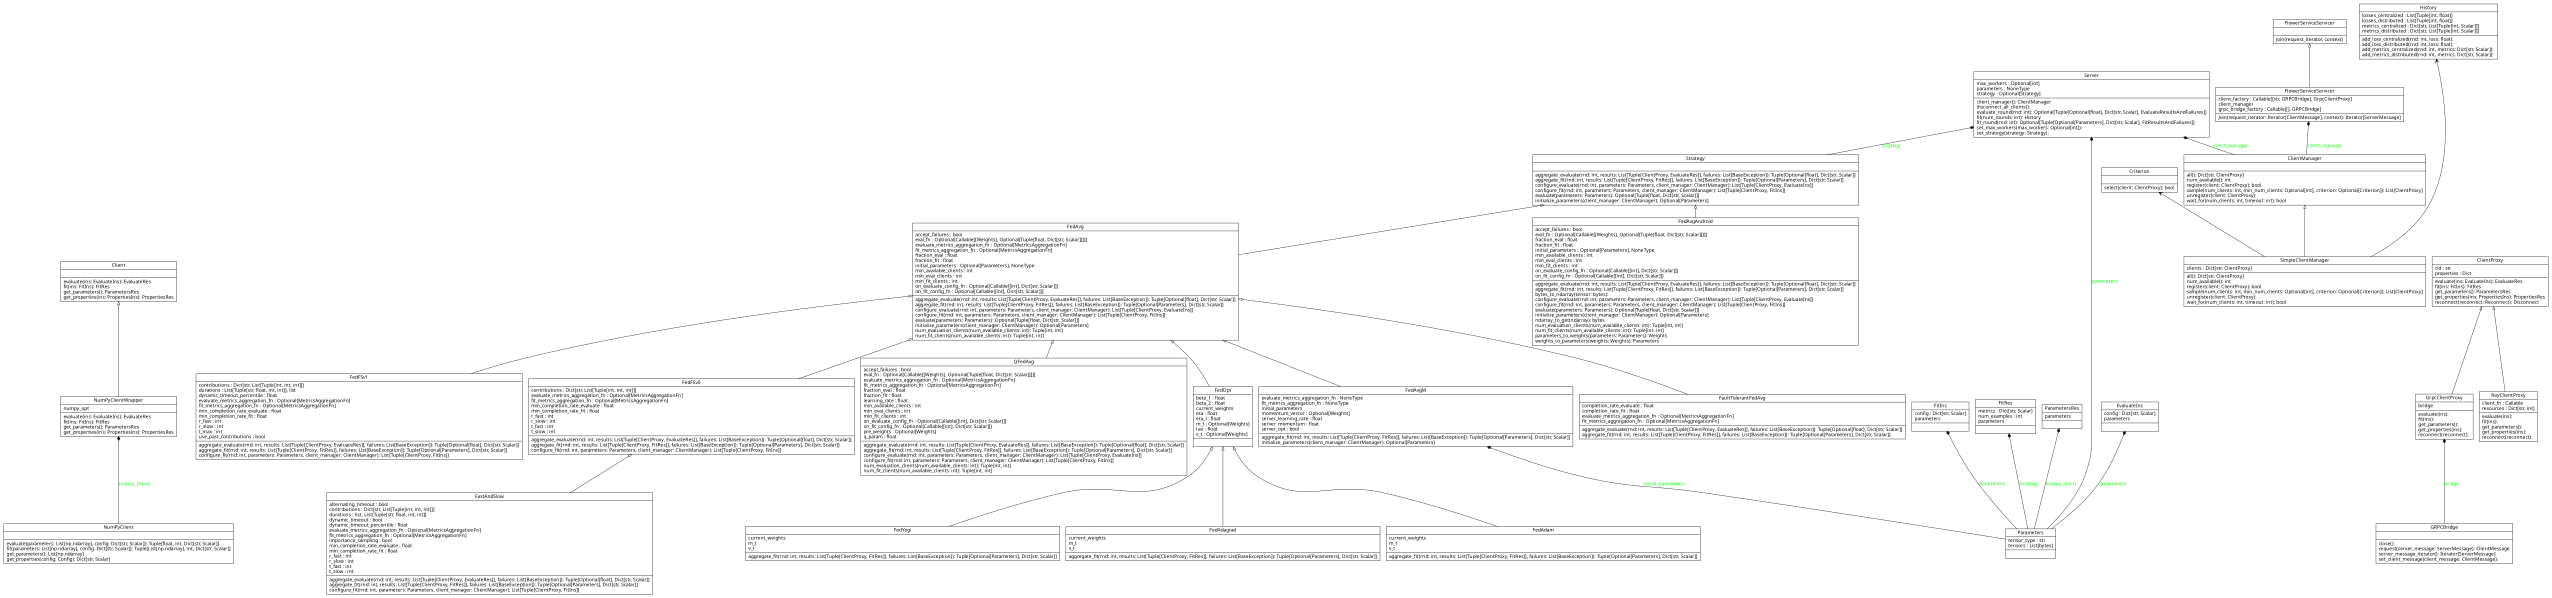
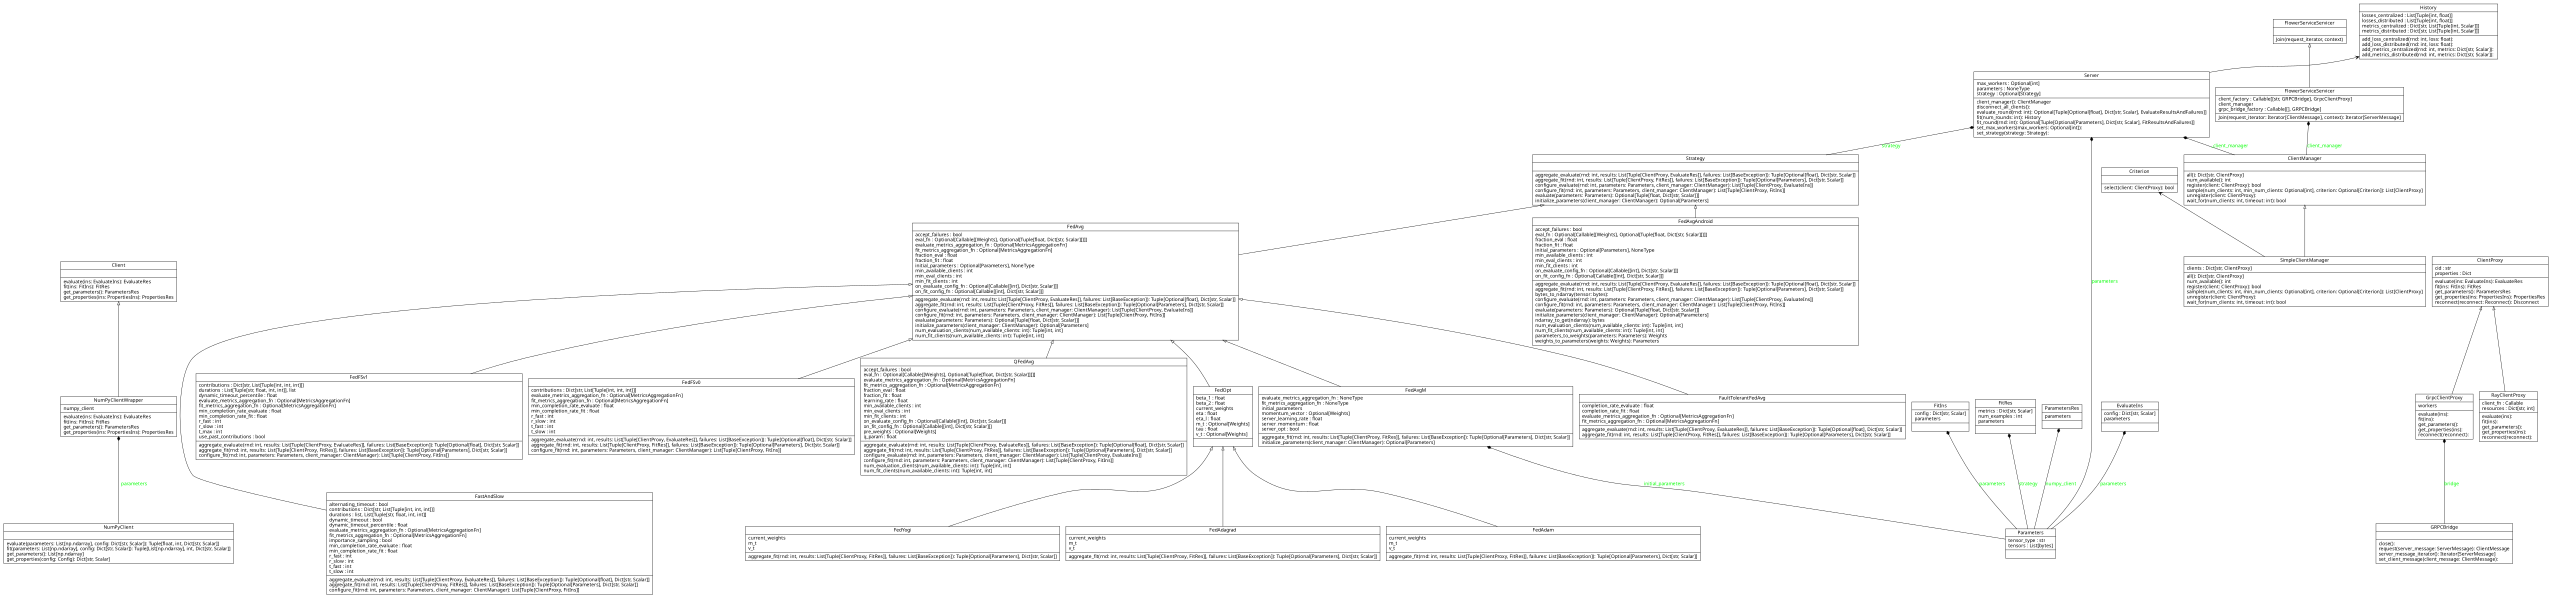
(2441, 174) -> (2283, 66)
(2426, 406) -> (2428, 406)
(76, 409) -> (79, 409)
(599, 475) -> (418, 310)
(134, 484) -> (134, 484)
